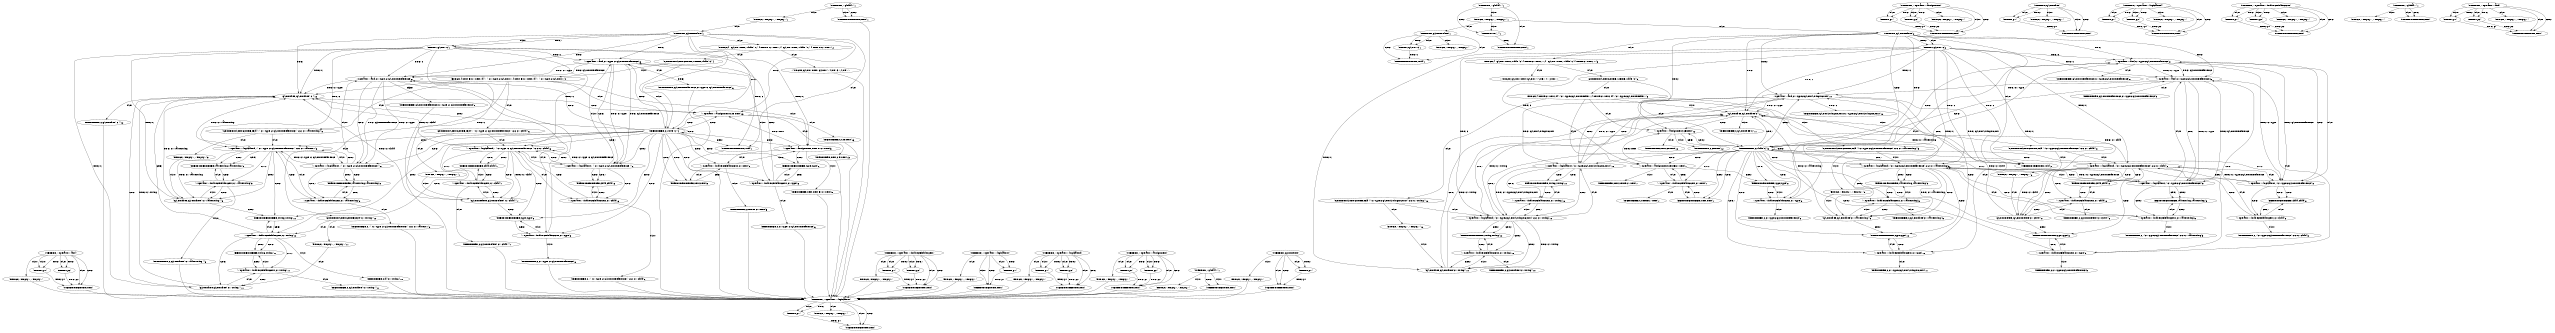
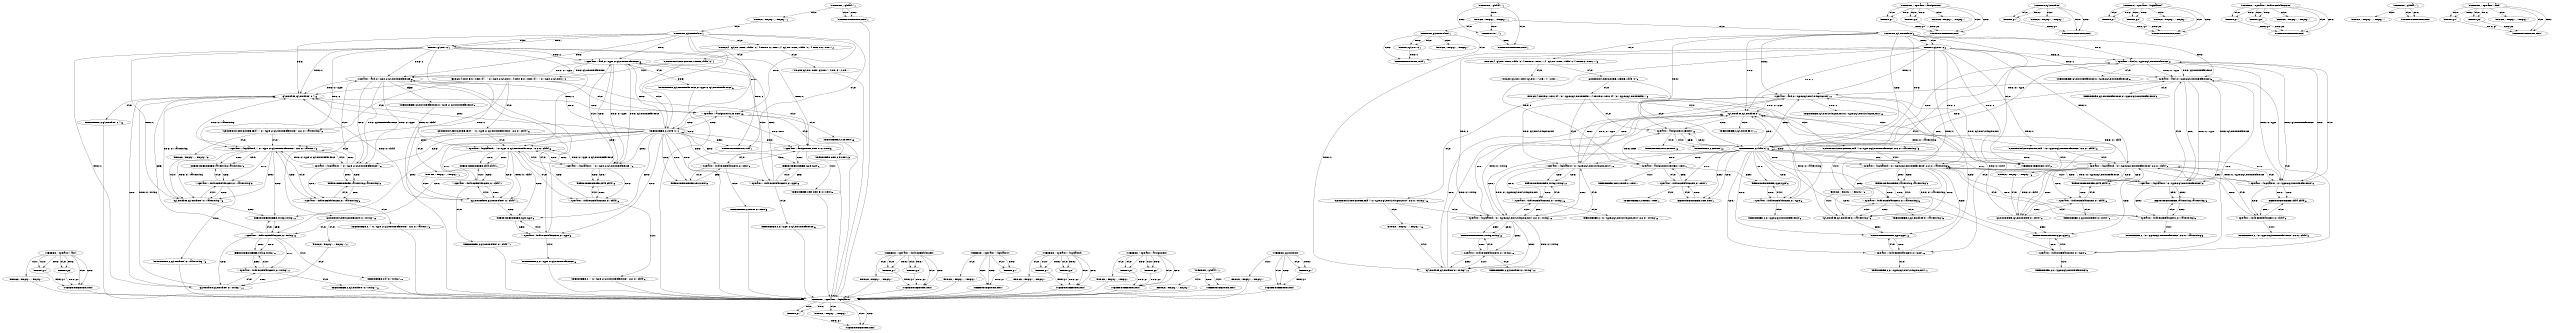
none -> (1620, 218)
